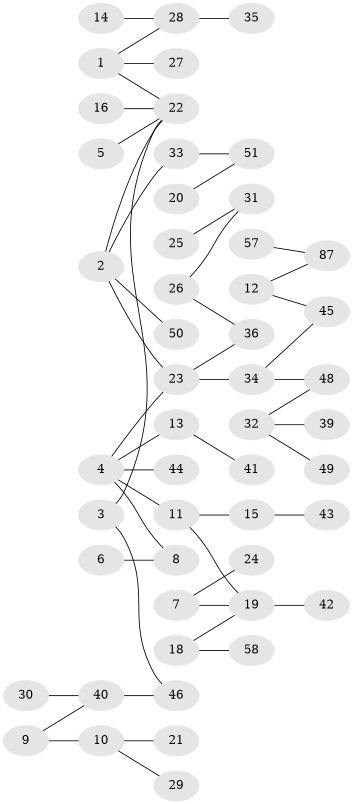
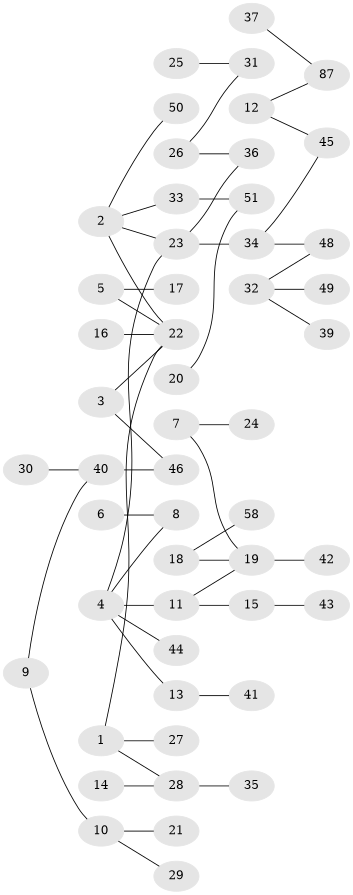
(252, 244) -> (252, 18)
none -> (176, 289)
